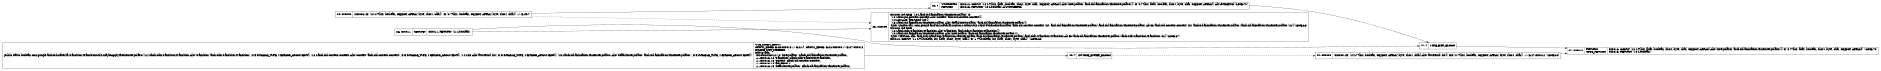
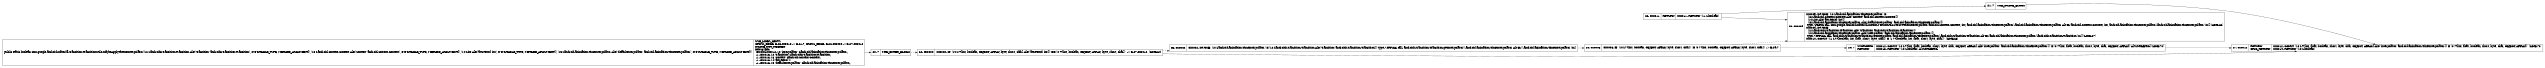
(1339, 17) -> (2197, 48)
(1442, 46) -> (2011, 6)
none -> (1373, 48)
(1630, 52) -> (2294, 49)
(1094, 56) -> (896, 52)
